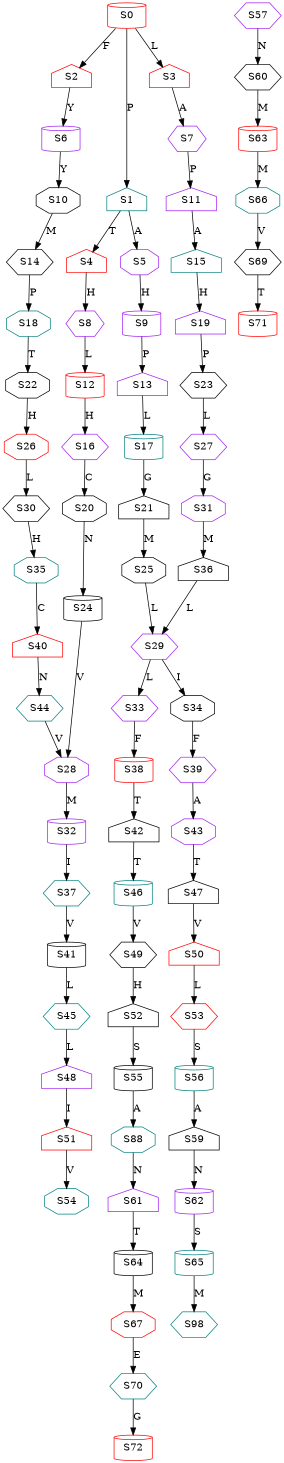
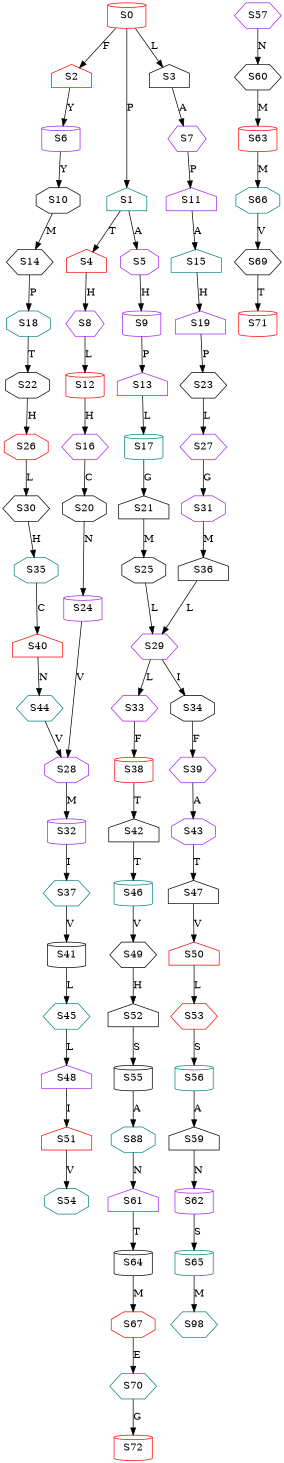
(169, 77) -> (169, 77)
(83, 608) -> (83, 608)
